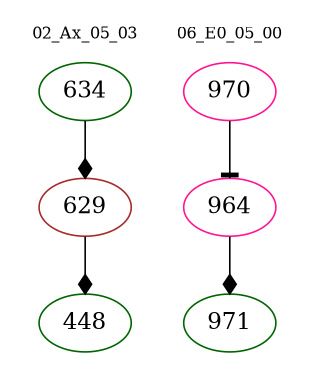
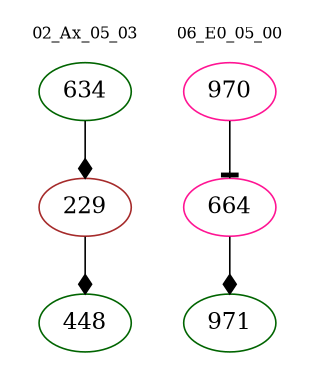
(85, 207) -> (85, 207)
(230, 207) -> (230, 207)
